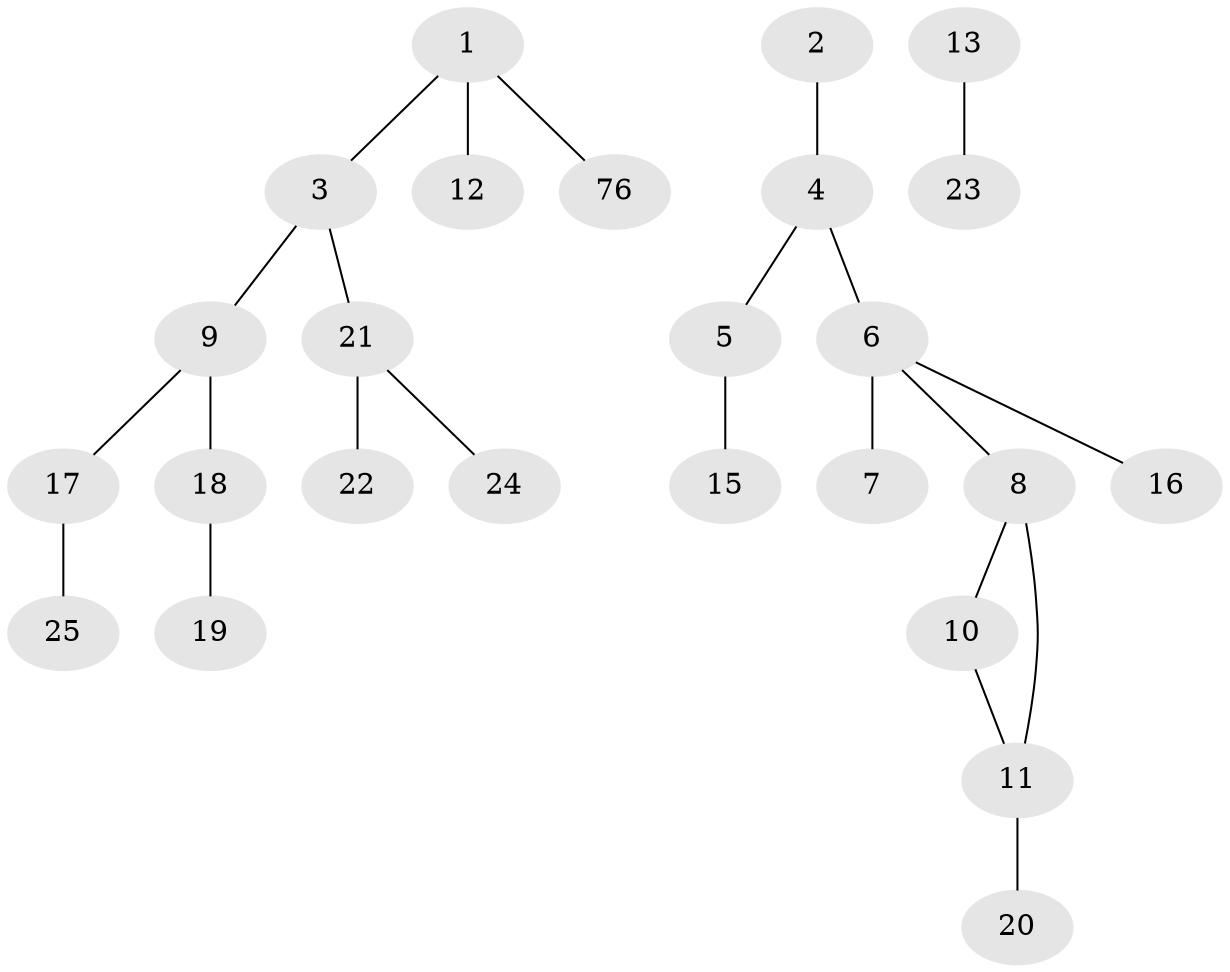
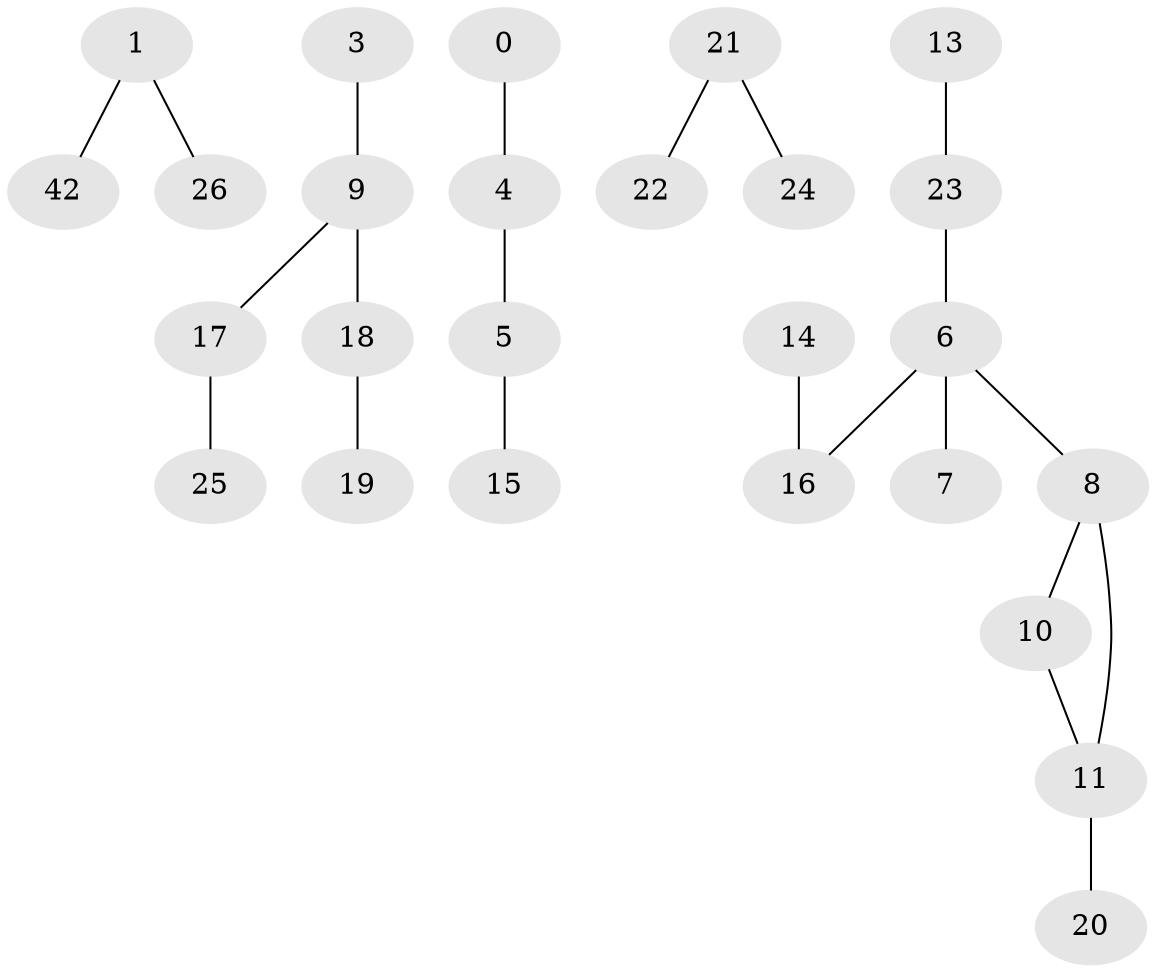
(817, 45) -> (505, 45)
(395, 118) -> none
(468, 192) -> (63, 192)
(615, 192) -> (210, 192)
(845, 265) -> (946, 266)
(339, 266) -> none
none -> (799, 339)
